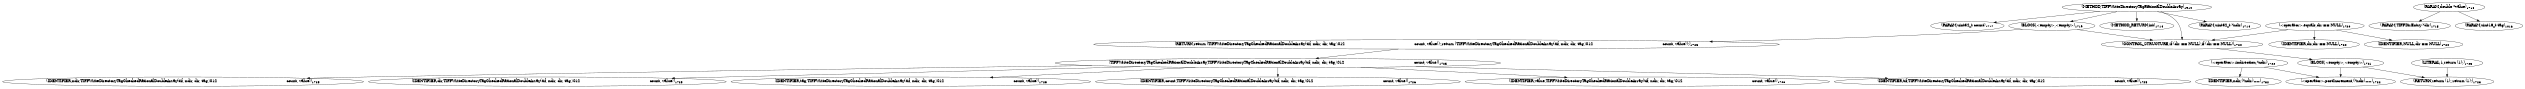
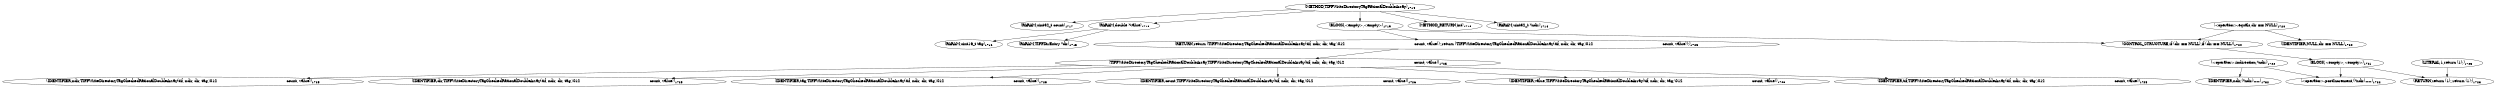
(2188, 7) -> (1411, 7)
(2176, 21) -> (1236, 17)
(2509, 25) -> (989, 44)
(2314, 44) -> none
